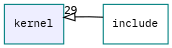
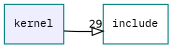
(89, 17) -> (78, 32)
